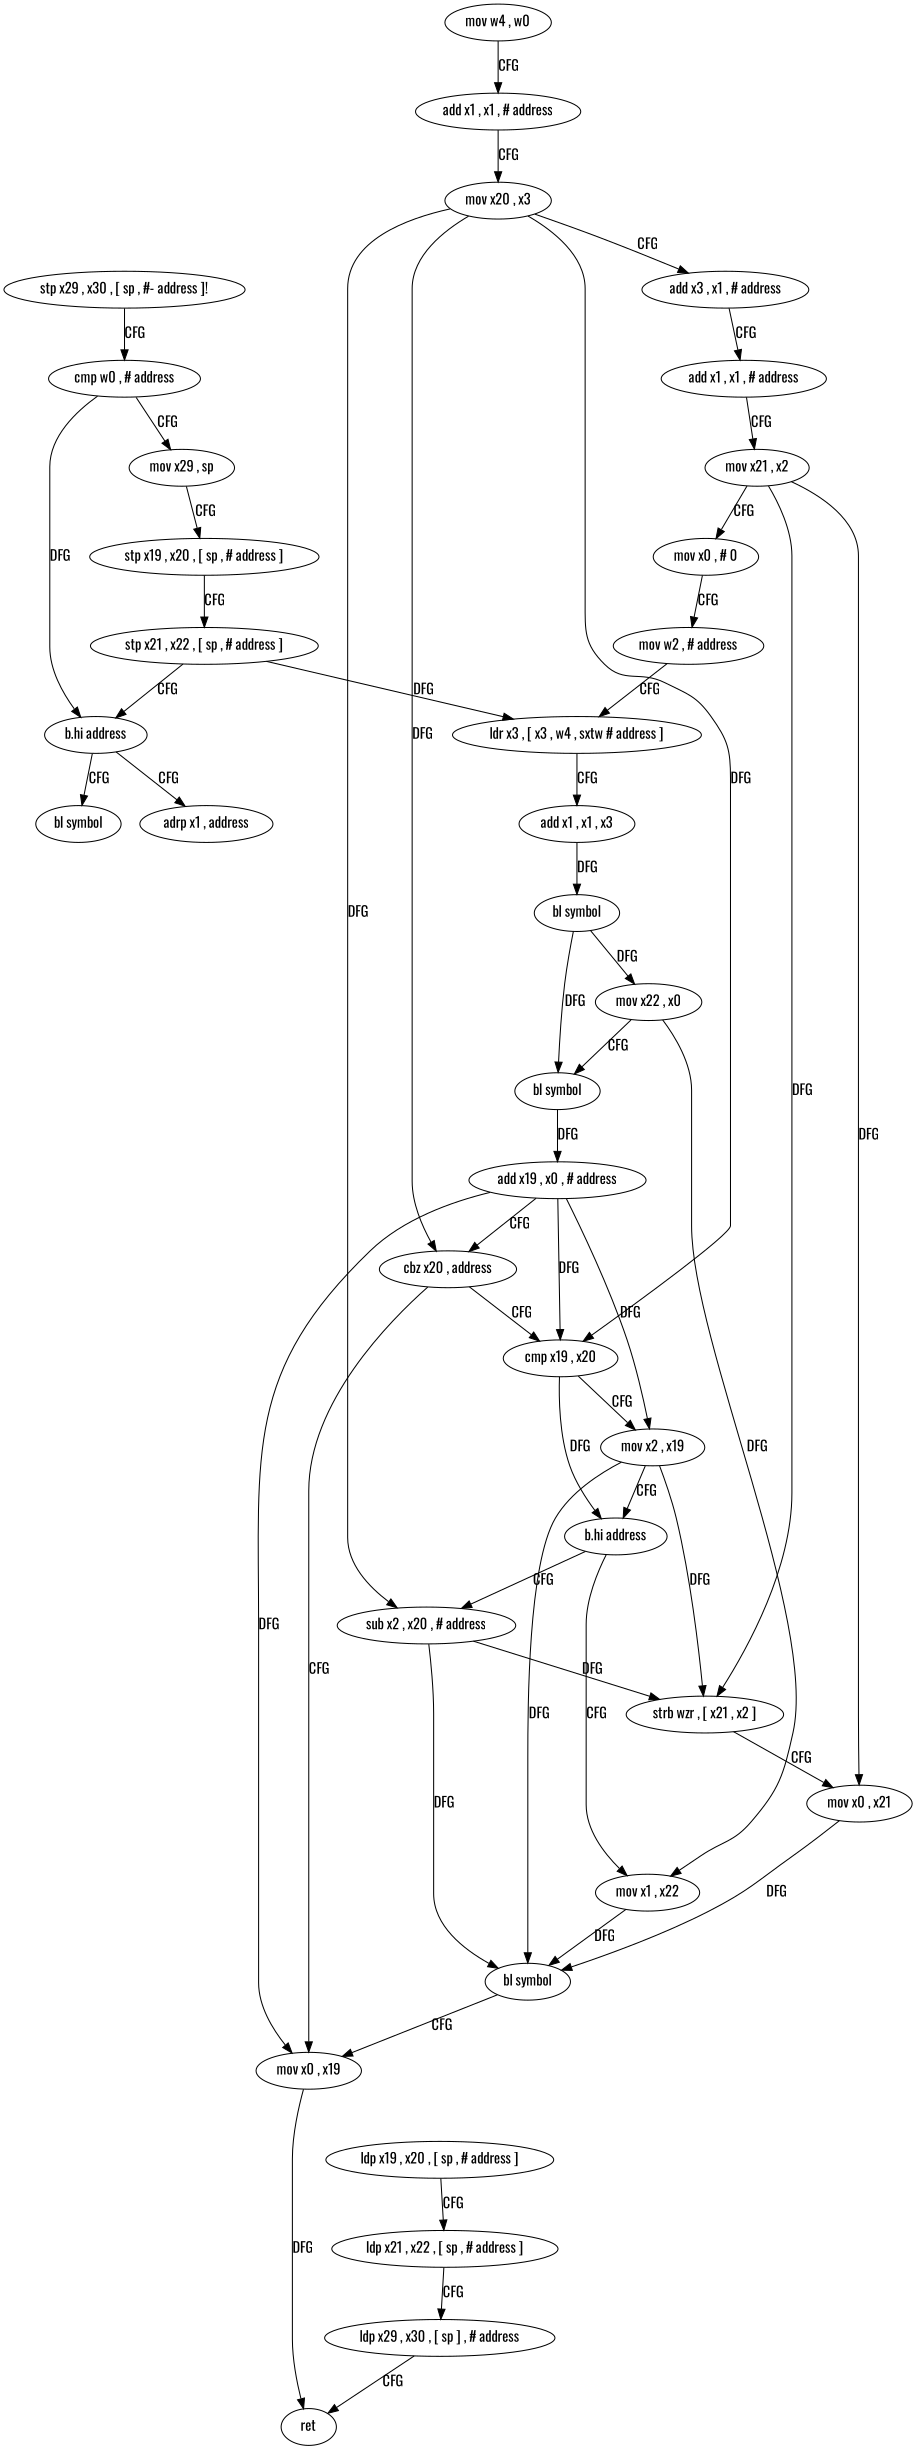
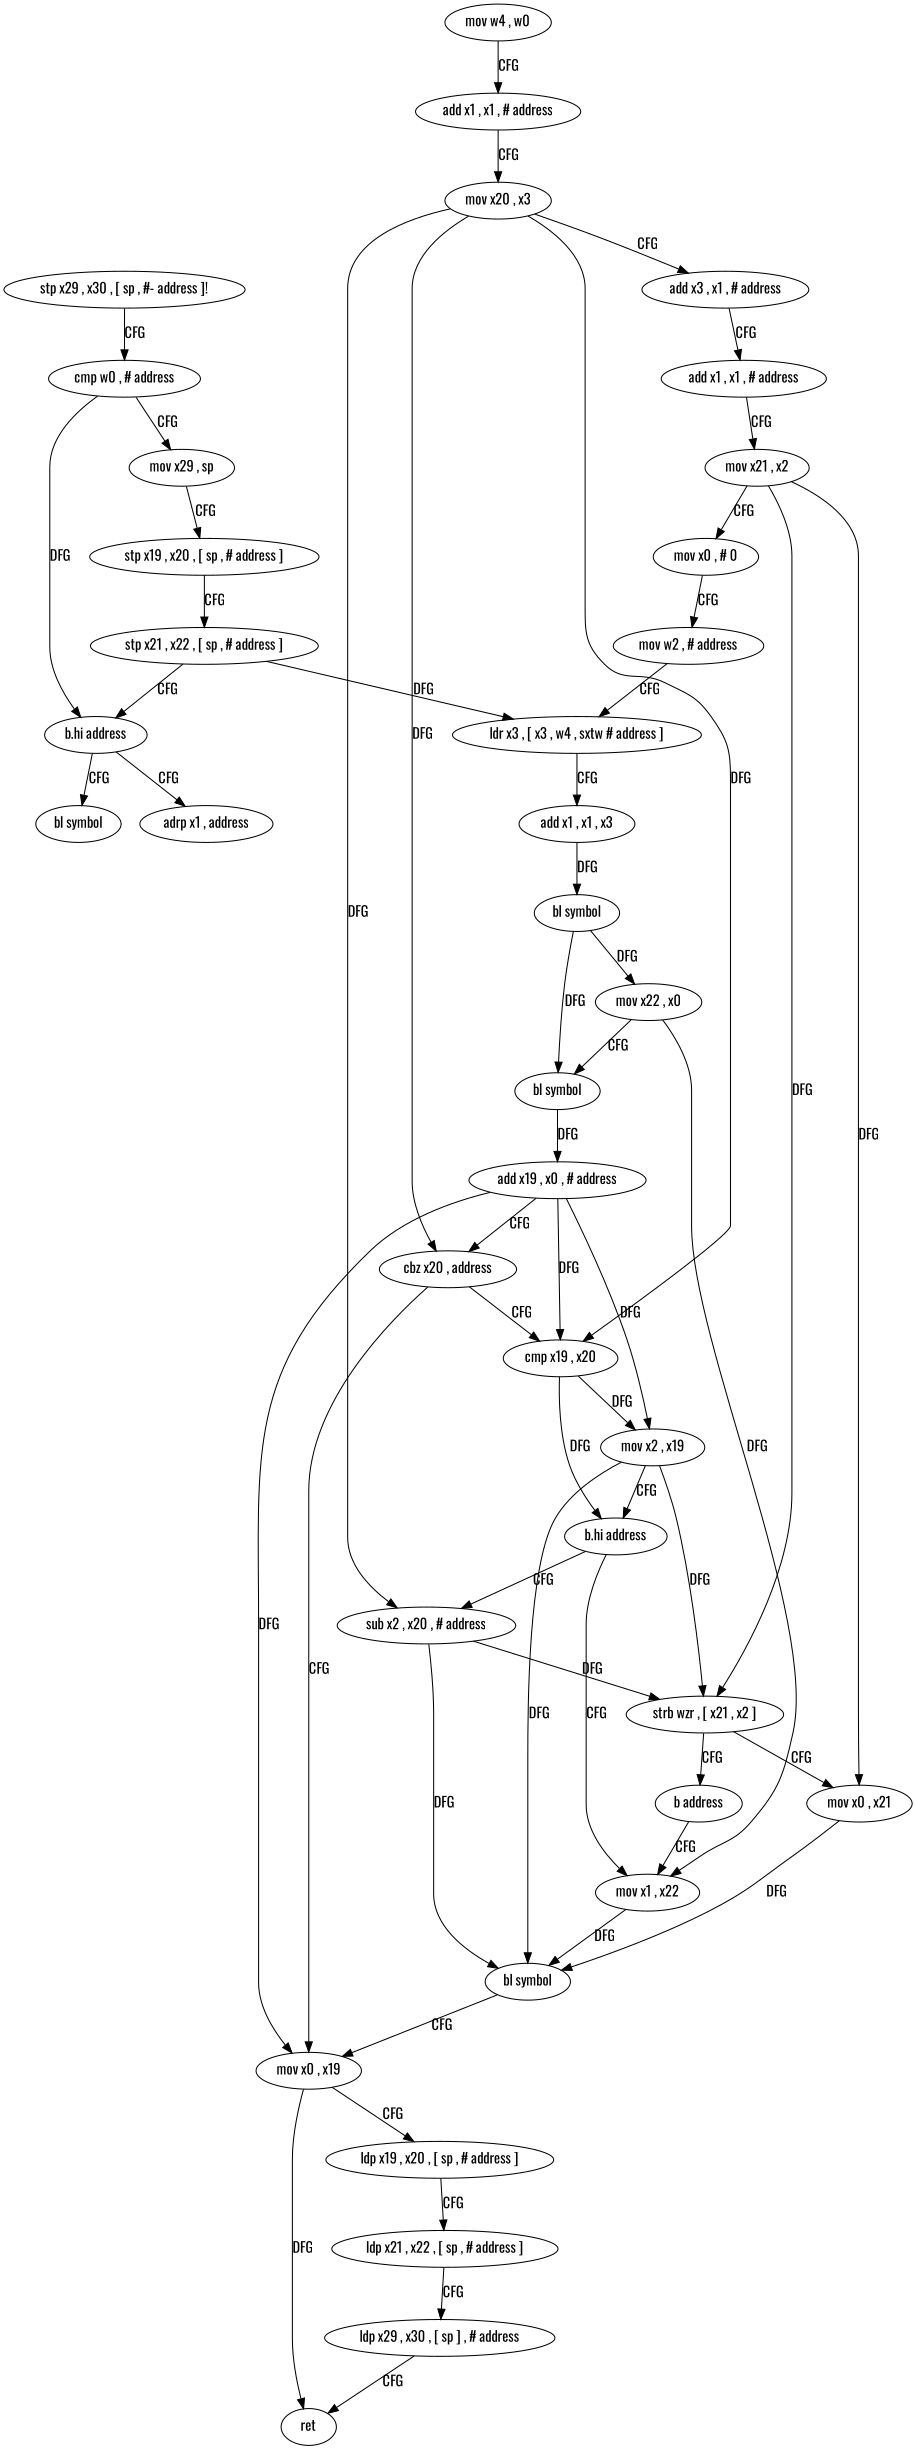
(622, 1403) -> (622, 1403)
none -> (699, 1804)
none -> (369, 2112)
